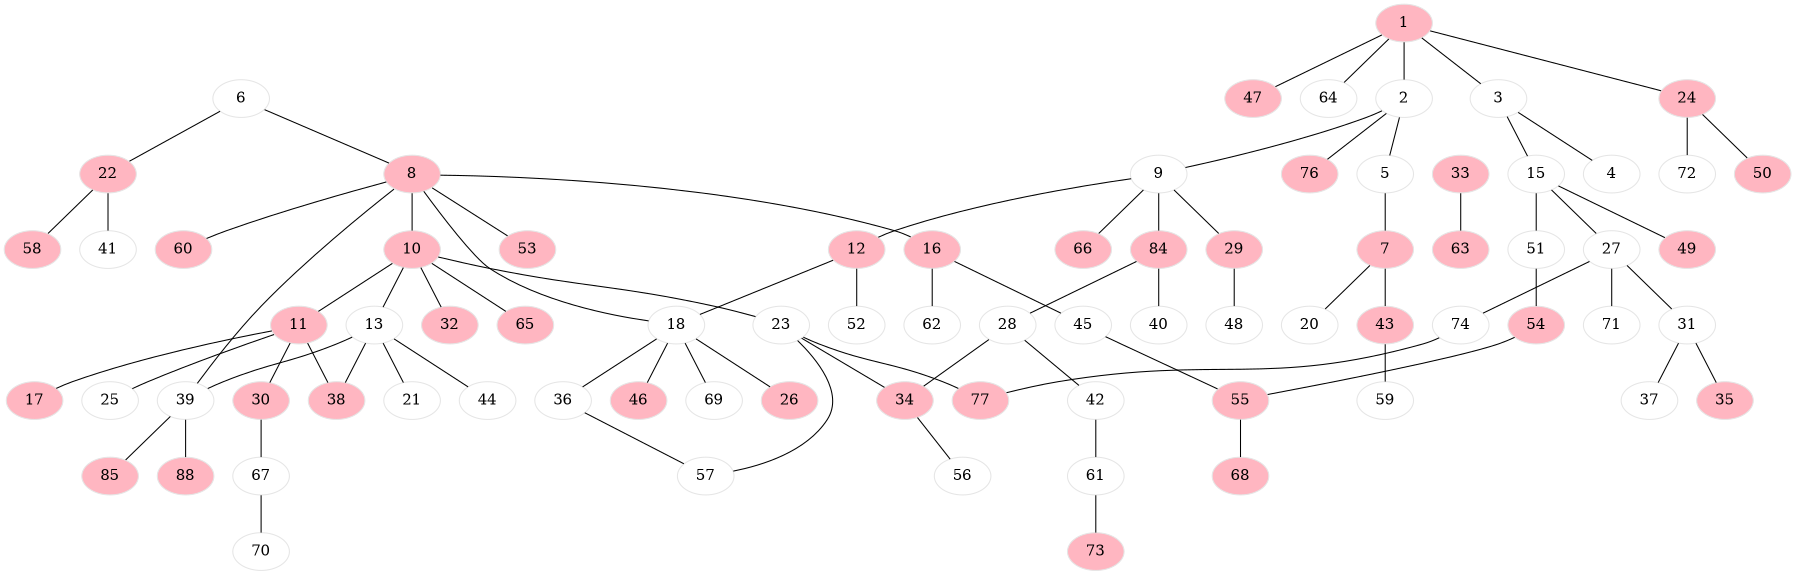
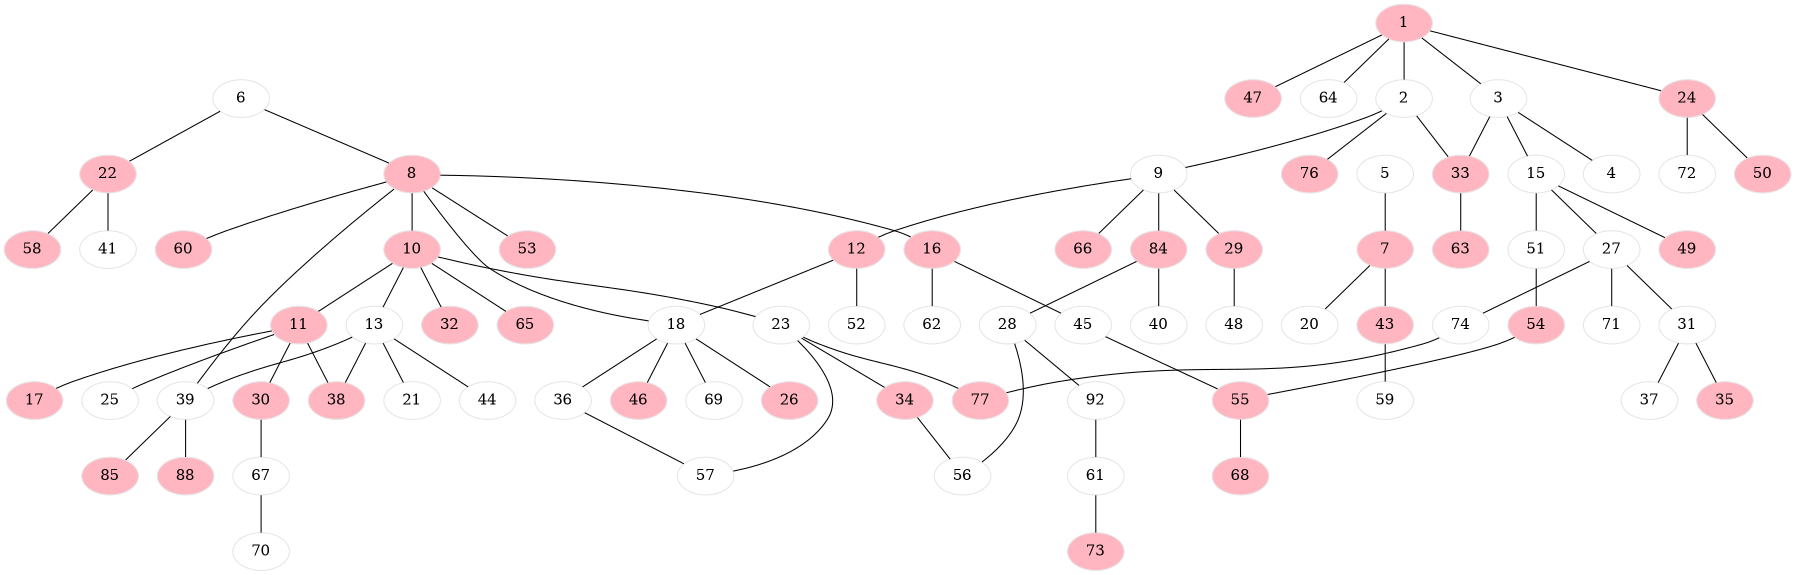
(1395, 136) -> (1432, 136)
none -> (1480, 136)
(956, 363) -> (1021, 409)
(1096, 401) -> (1096, 401)
